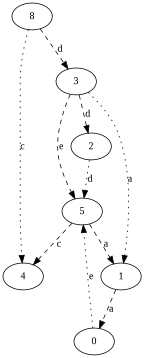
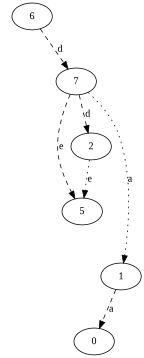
(32, 16) -> (32, 16)
(76, 81) -> (76, 81)
(90, 179) -> (90, 179)
(100, 241) -> none
(23, 276) -> none
(88, 280) -> none
